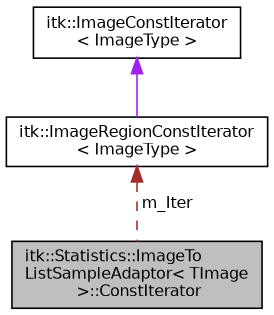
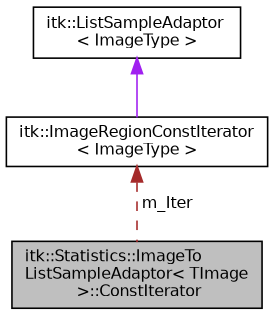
(137, 33) -> (137, 33)
